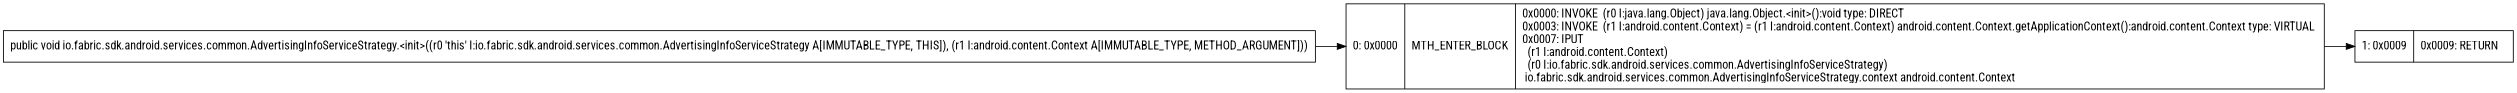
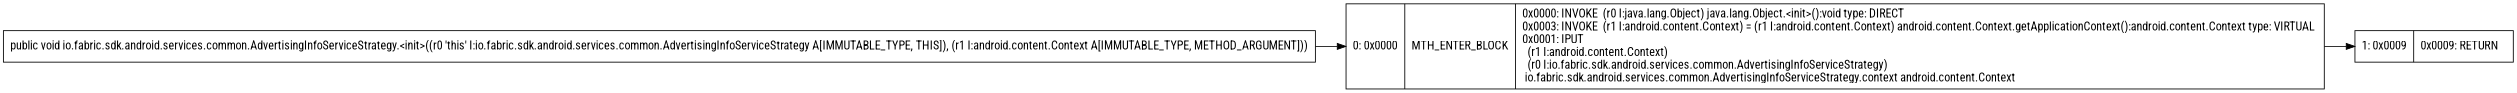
(1555, 40) -> (1555, 40)
